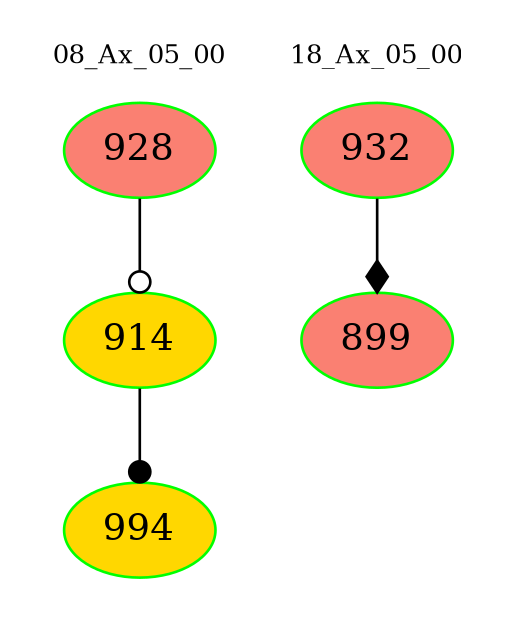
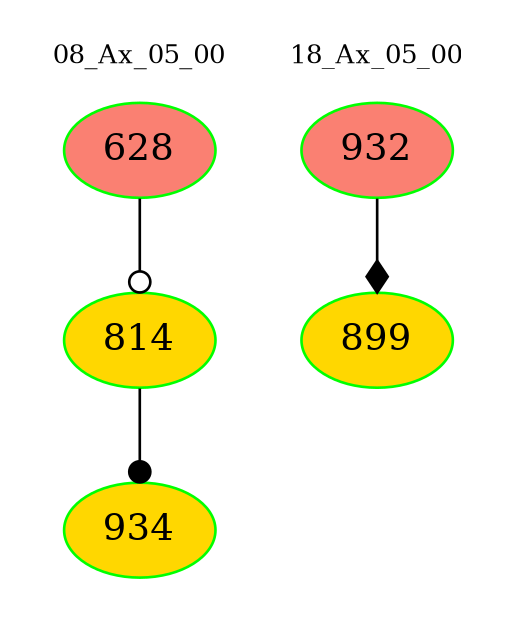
(140, 150) -> (140, 150)
(140, 340) -> (140, 340)
(377, 340) -> (377, 340)
(140, 530) -> (140, 530)
